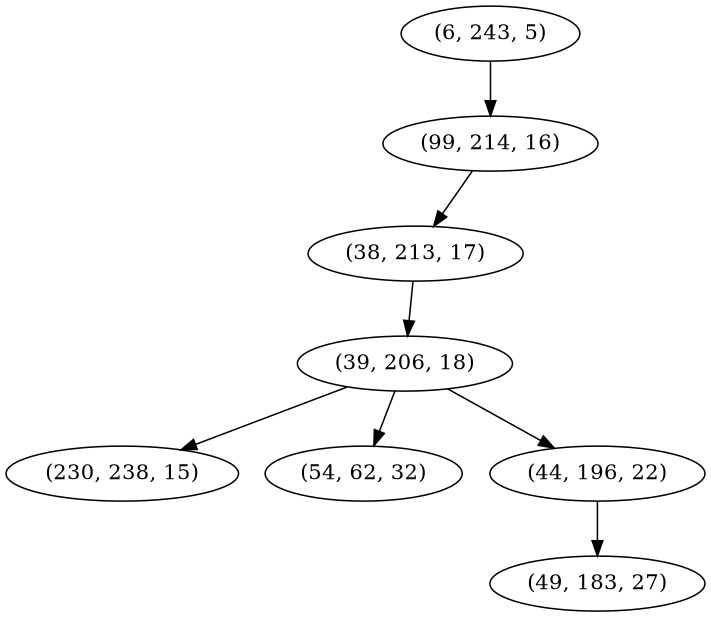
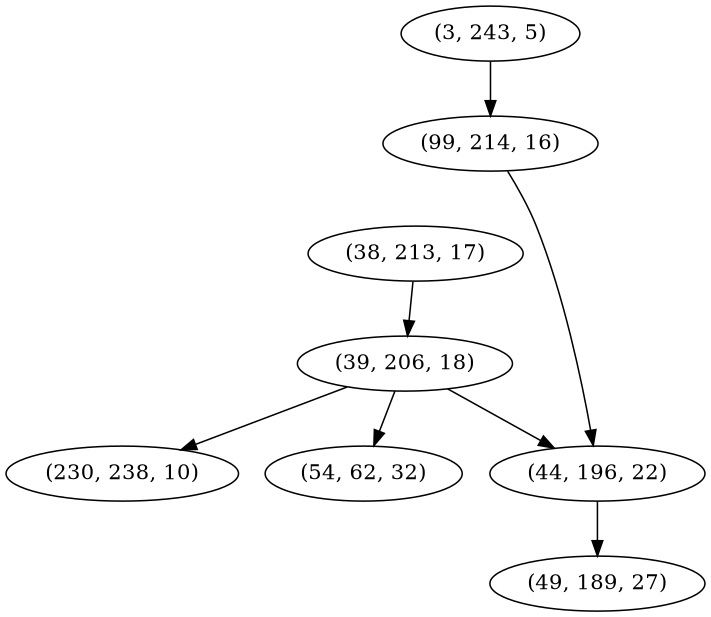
(490, 34) -> (490, 34)
(457, 192) -> (560, 297)
(122, 474) -> (122, 474)
(597, 584) -> (597, 584)
